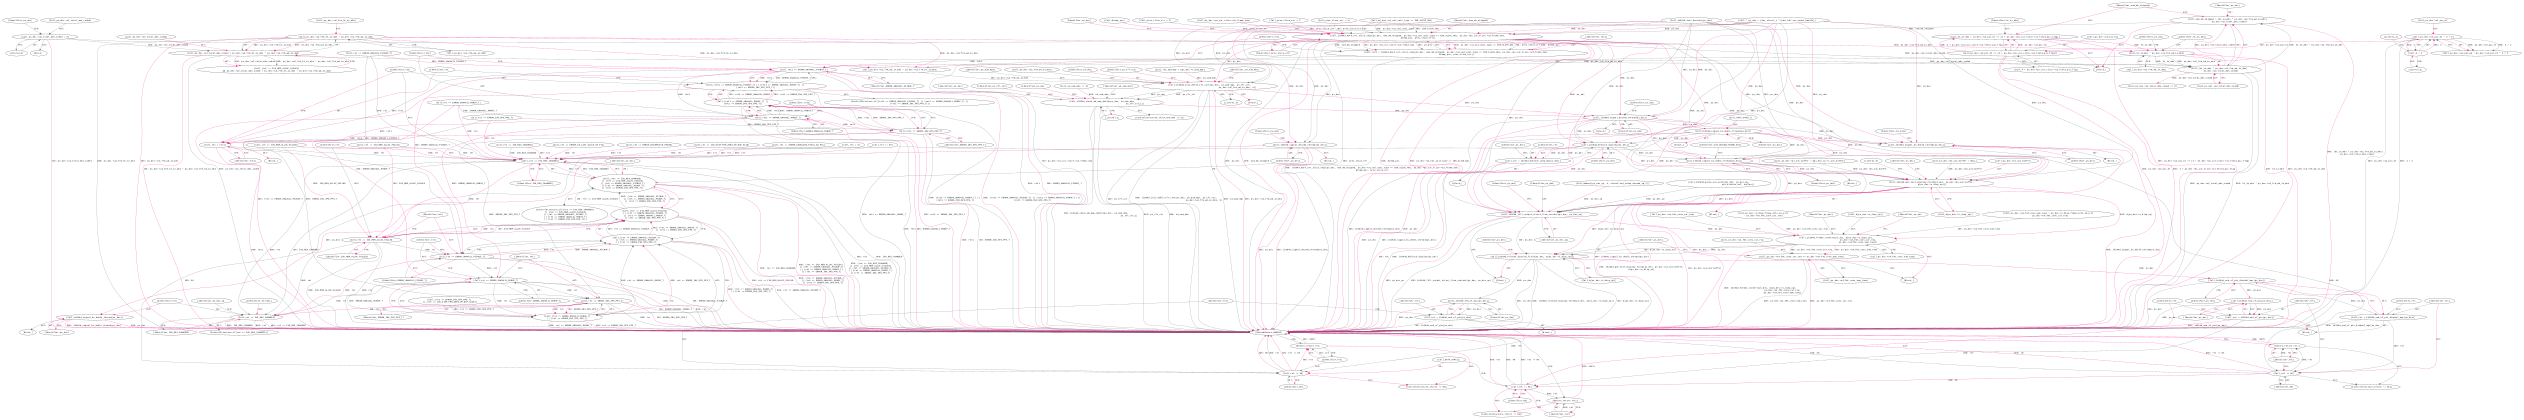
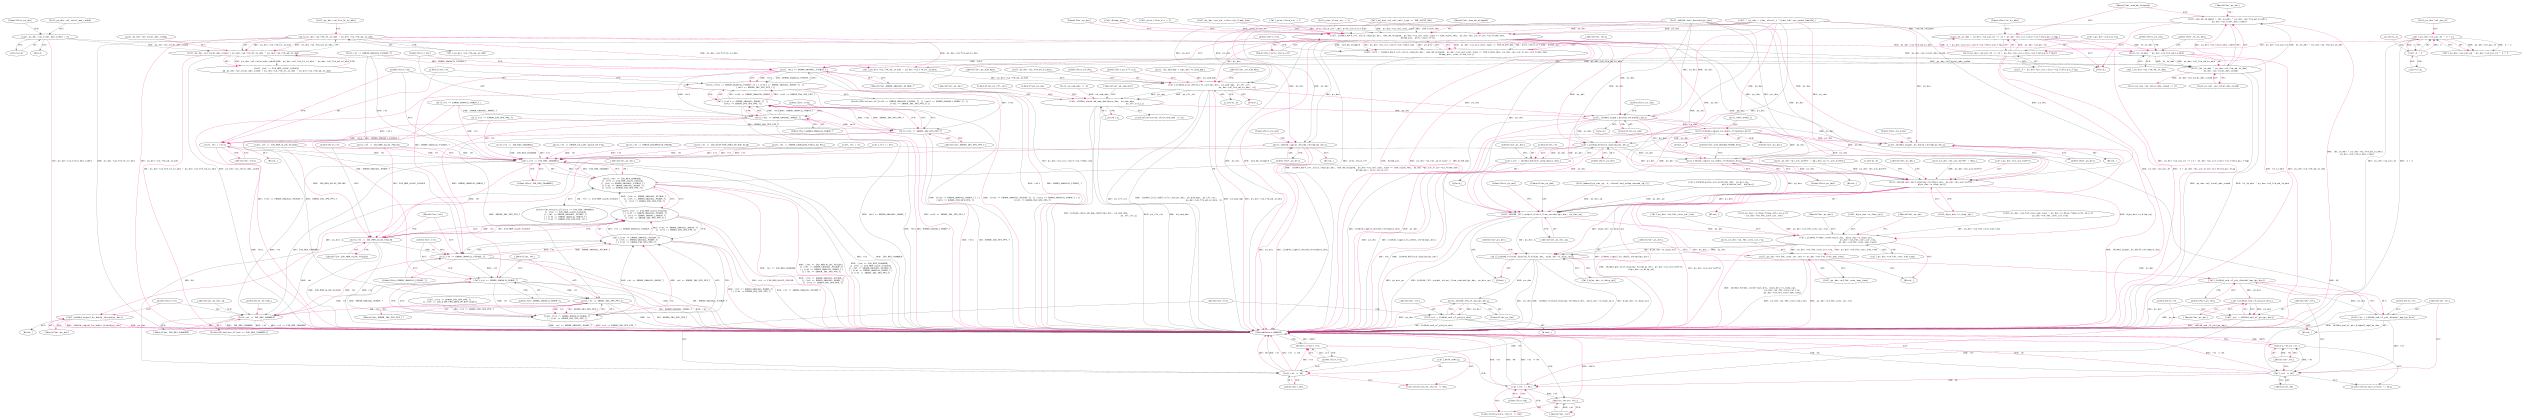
(494, 76) -> (929, 91)
